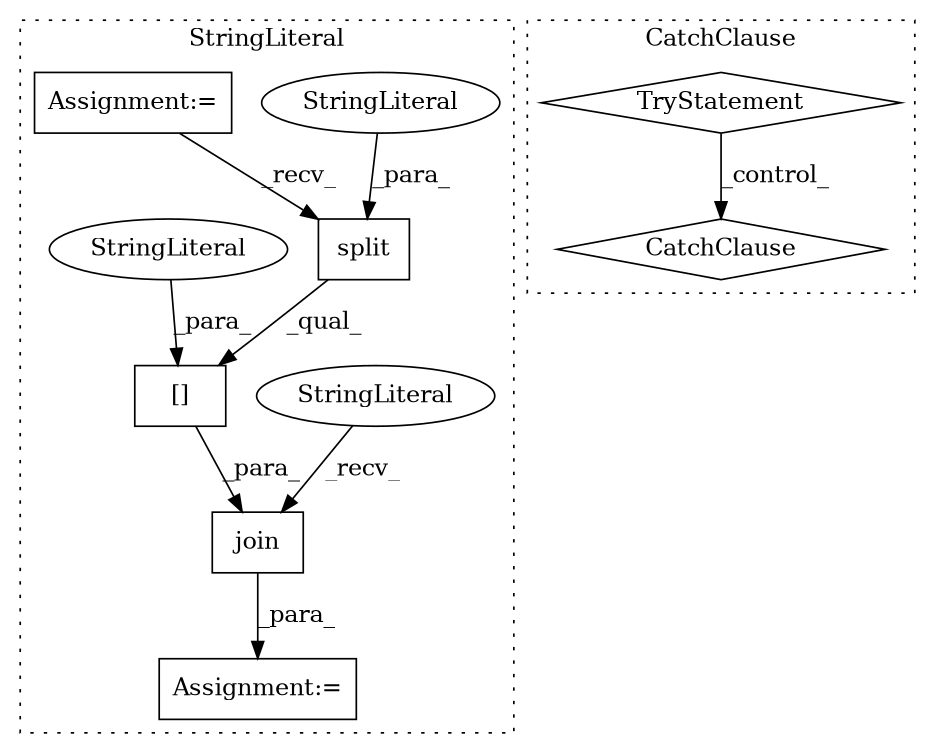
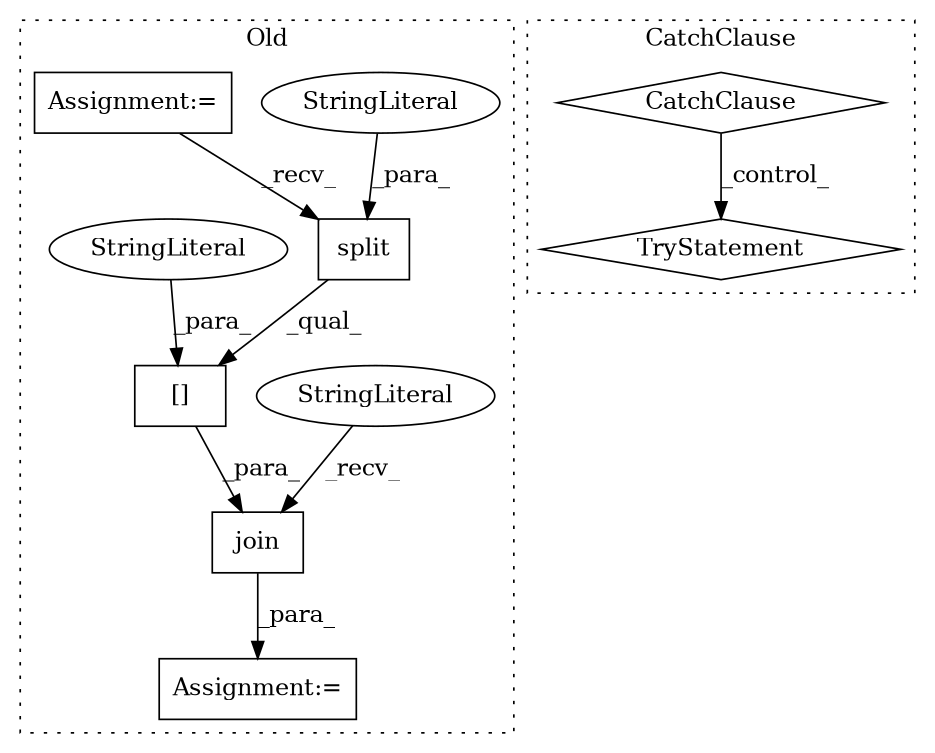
(267, 40) -> (267, 40)
(721, 168) -> (721, 168)
